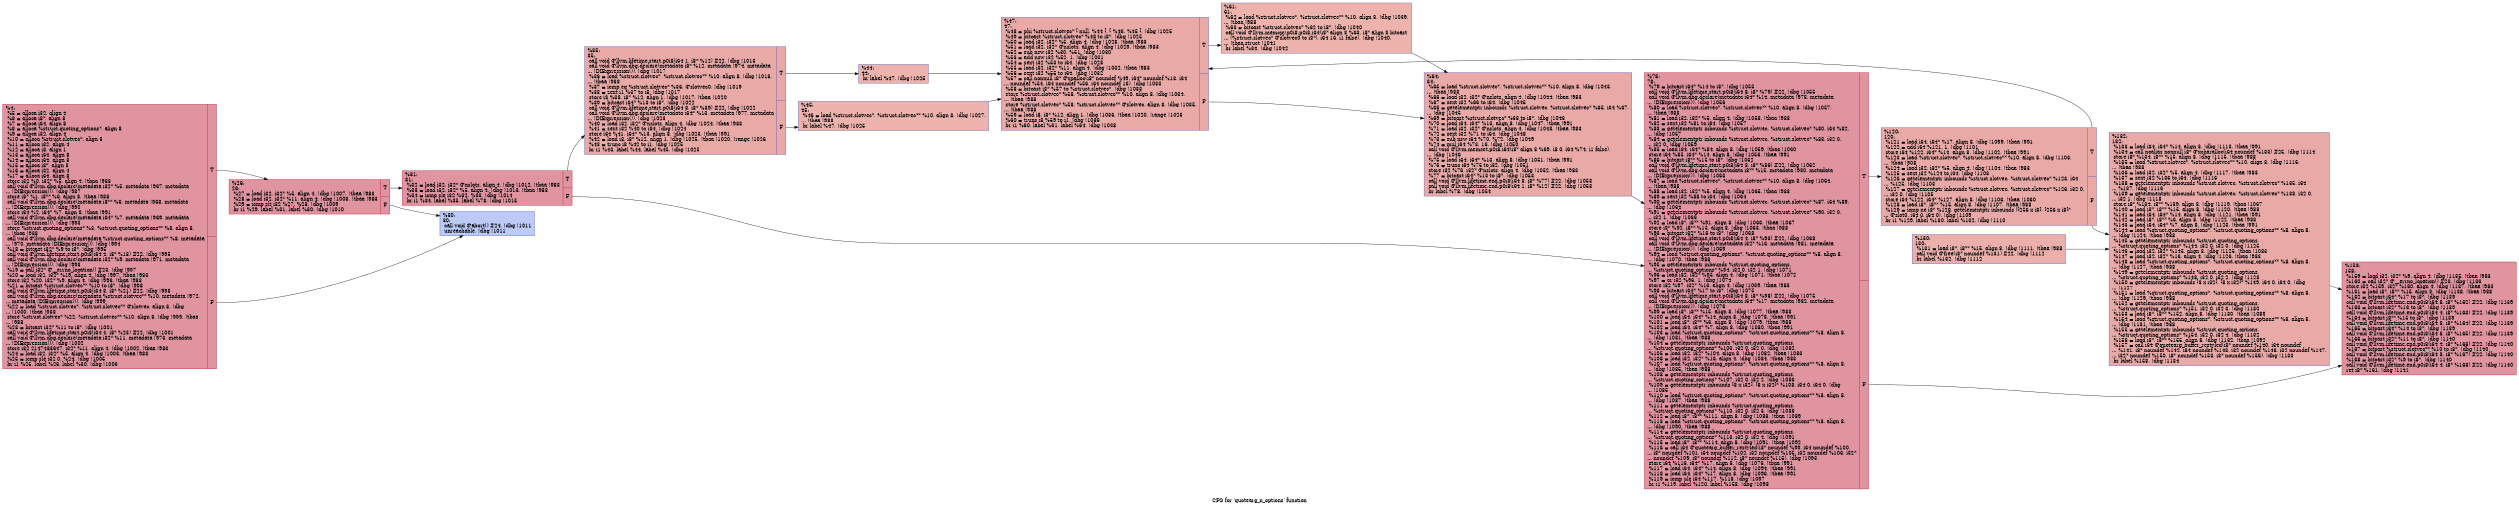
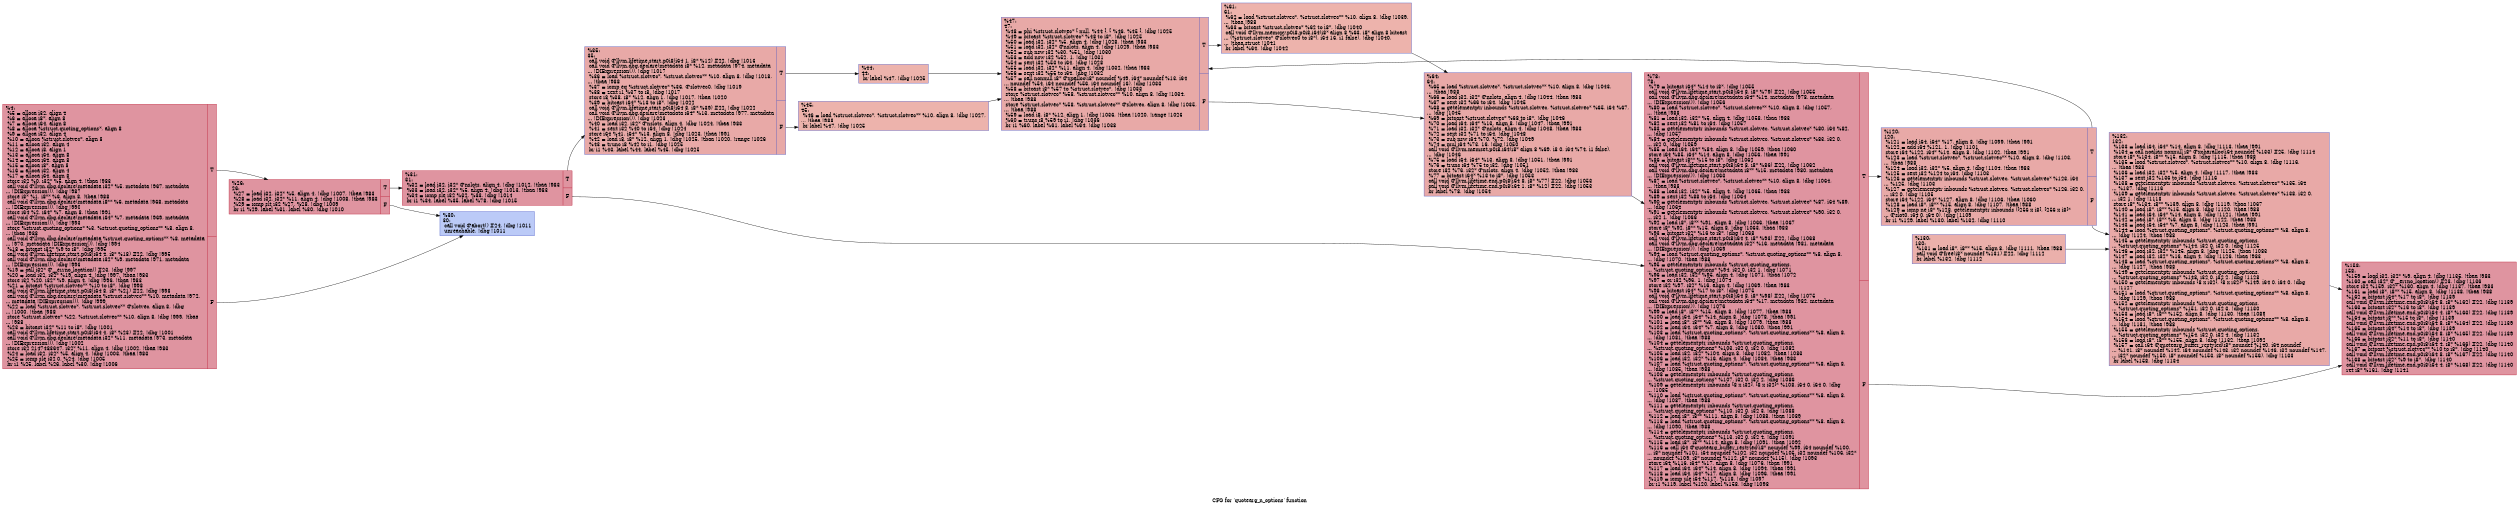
(1900, 163) -> (1900, 163)
